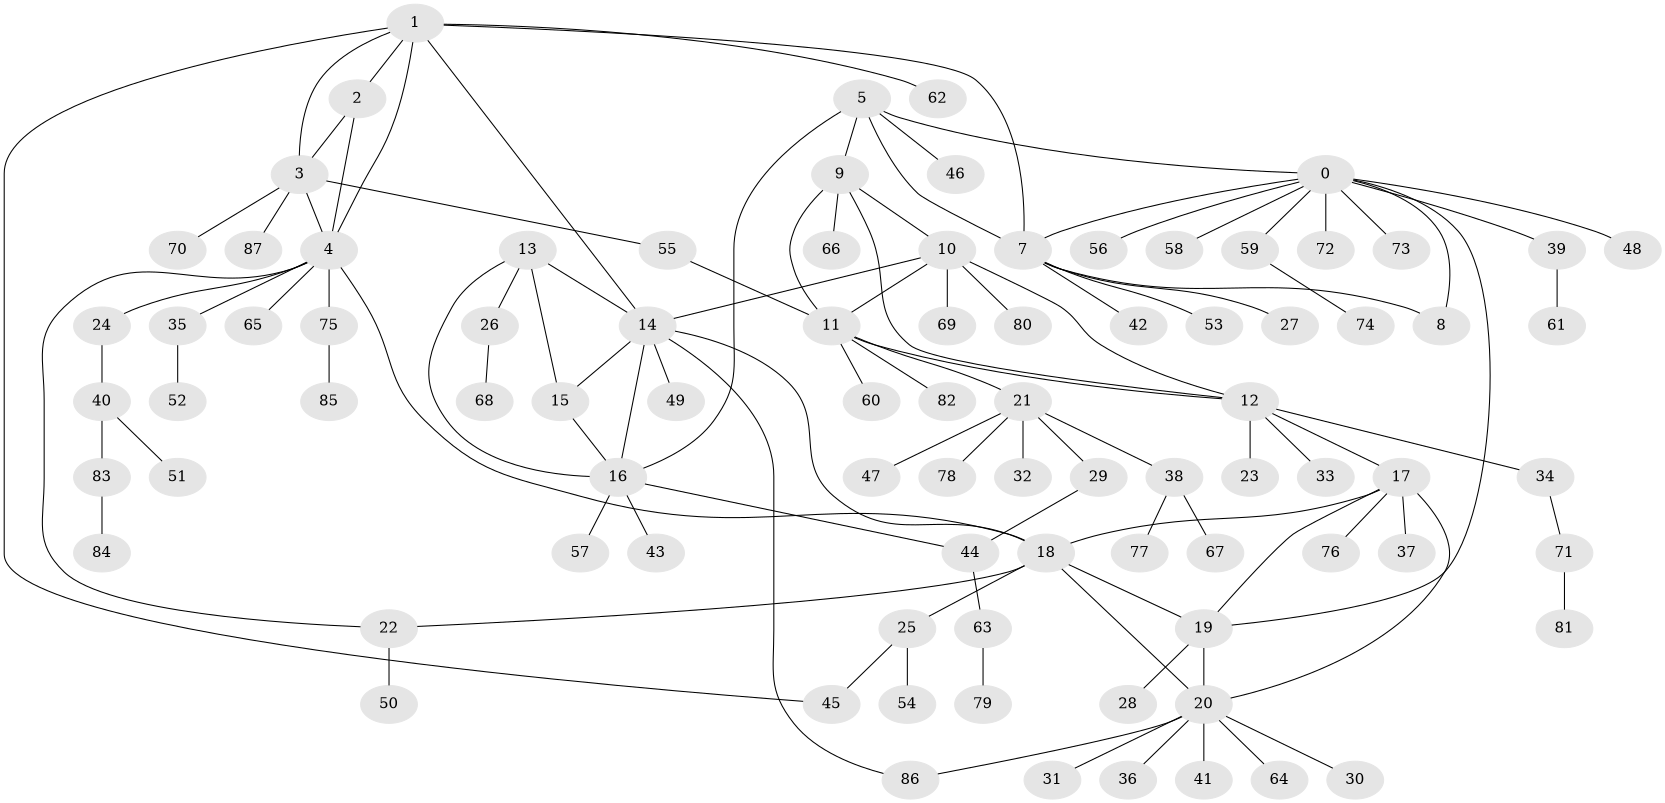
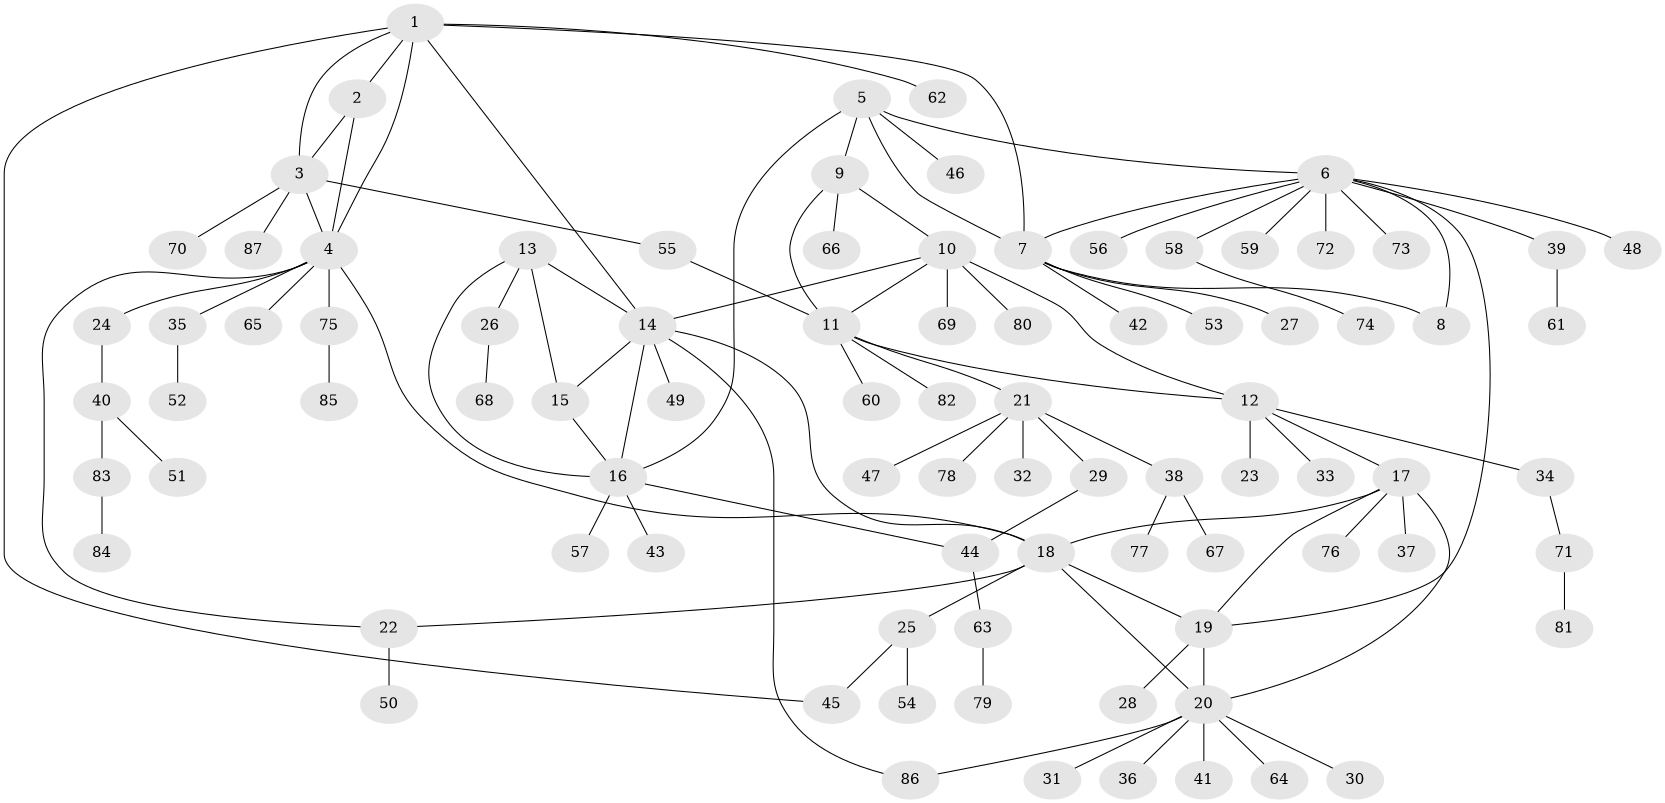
(1326, 175) -> (1326, 175)
(1299, 282) -> (1244, 280)
(912, 346) -> none
